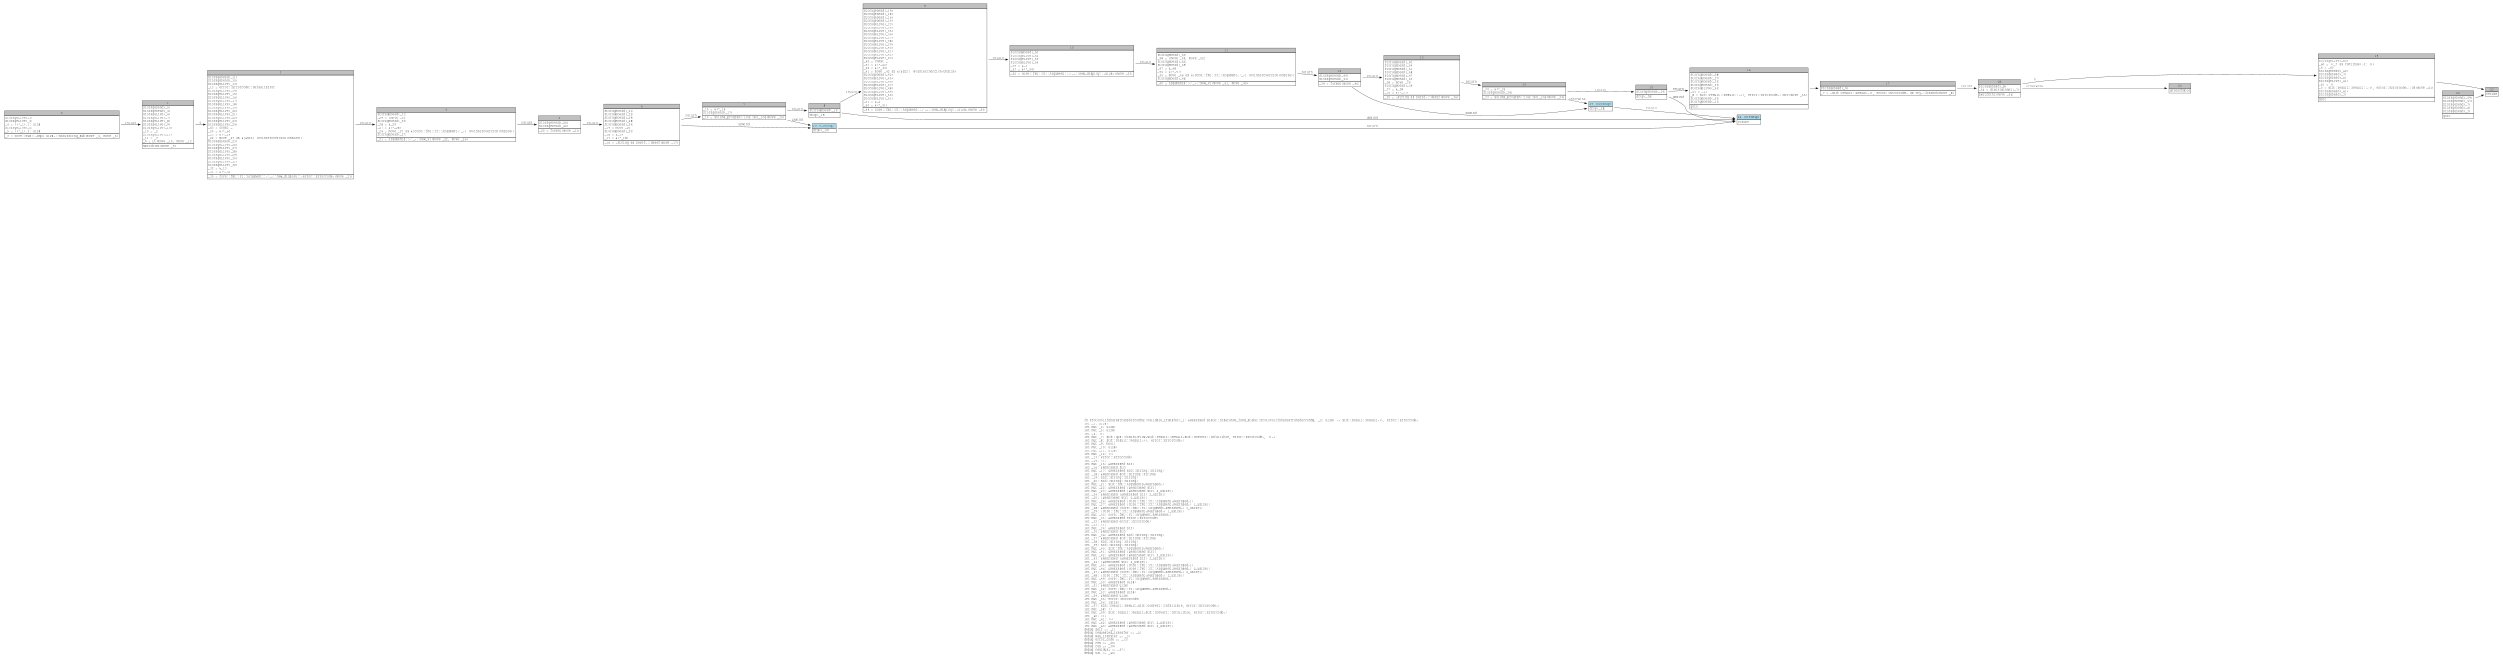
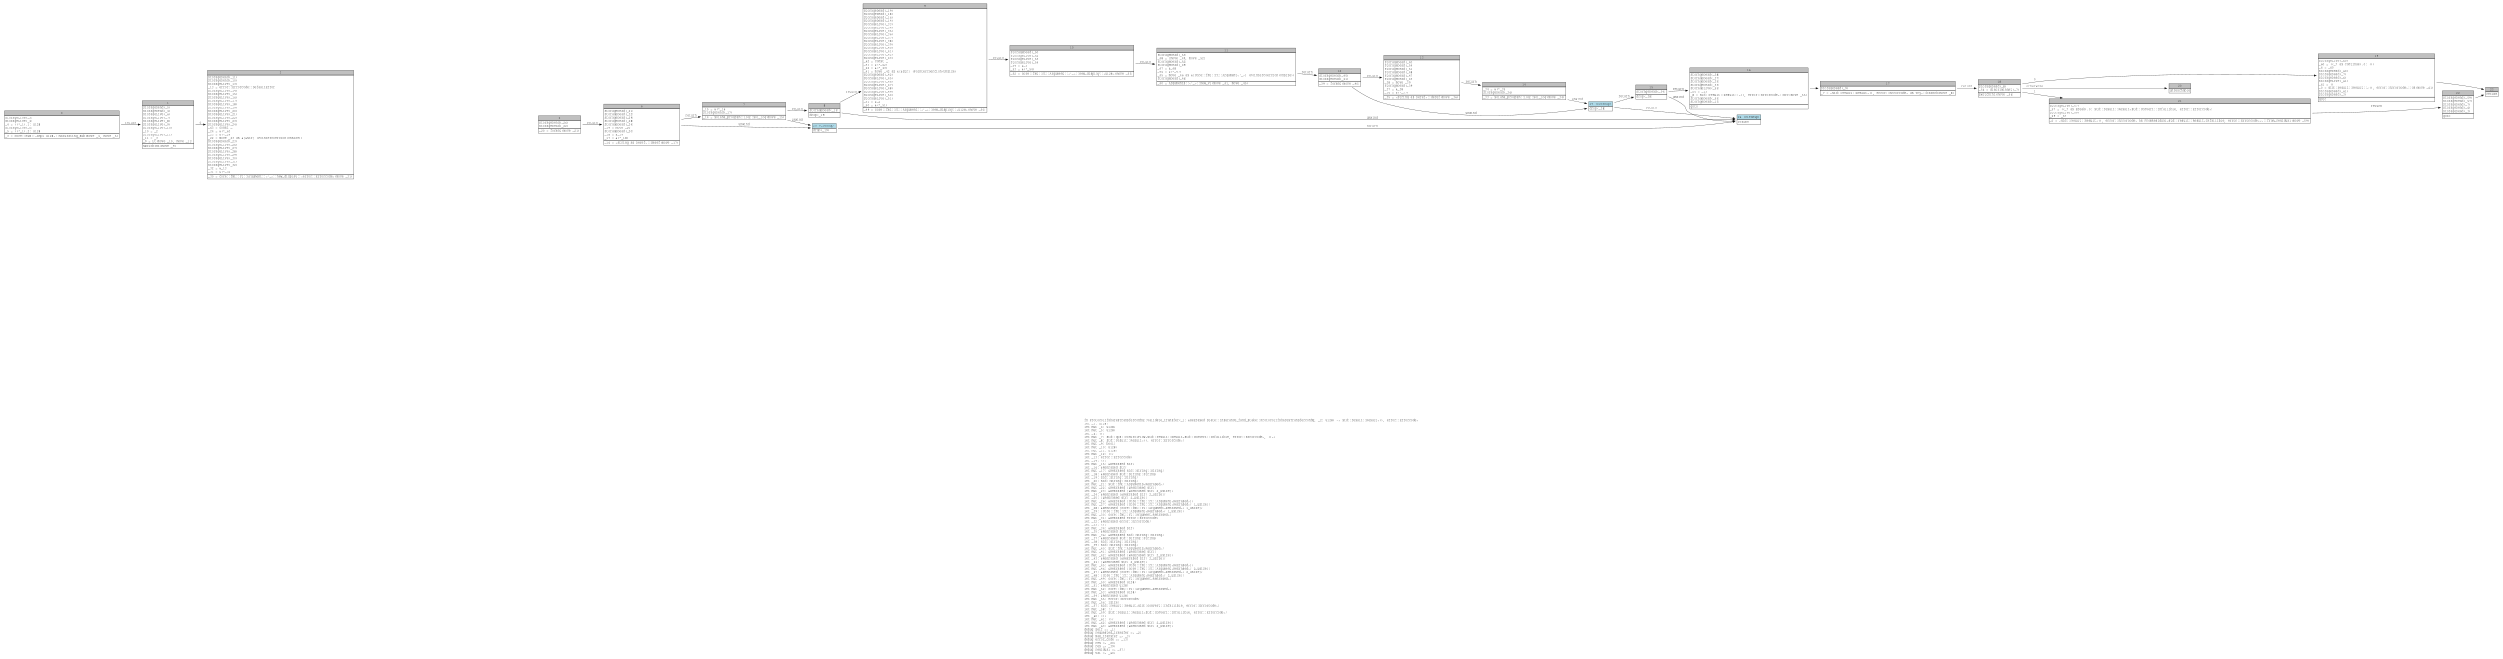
(1599, 92) -> (1623, 100)
(1577, 99) -> (1577, 99)
none -> (2180, 111)
(446, 125) -> none
